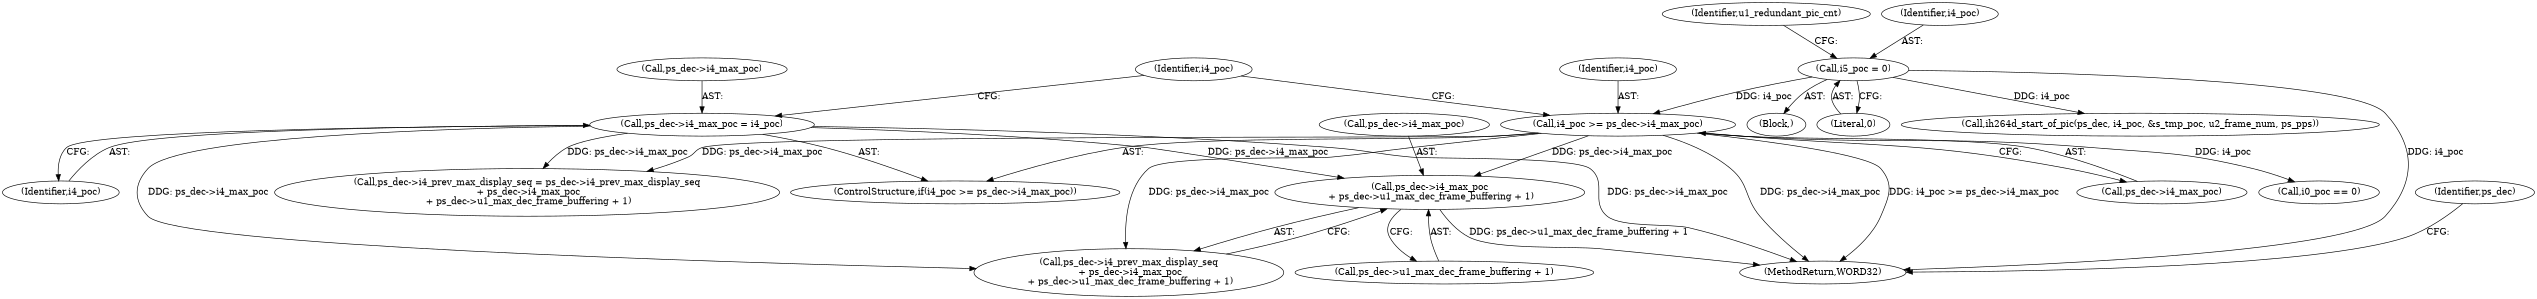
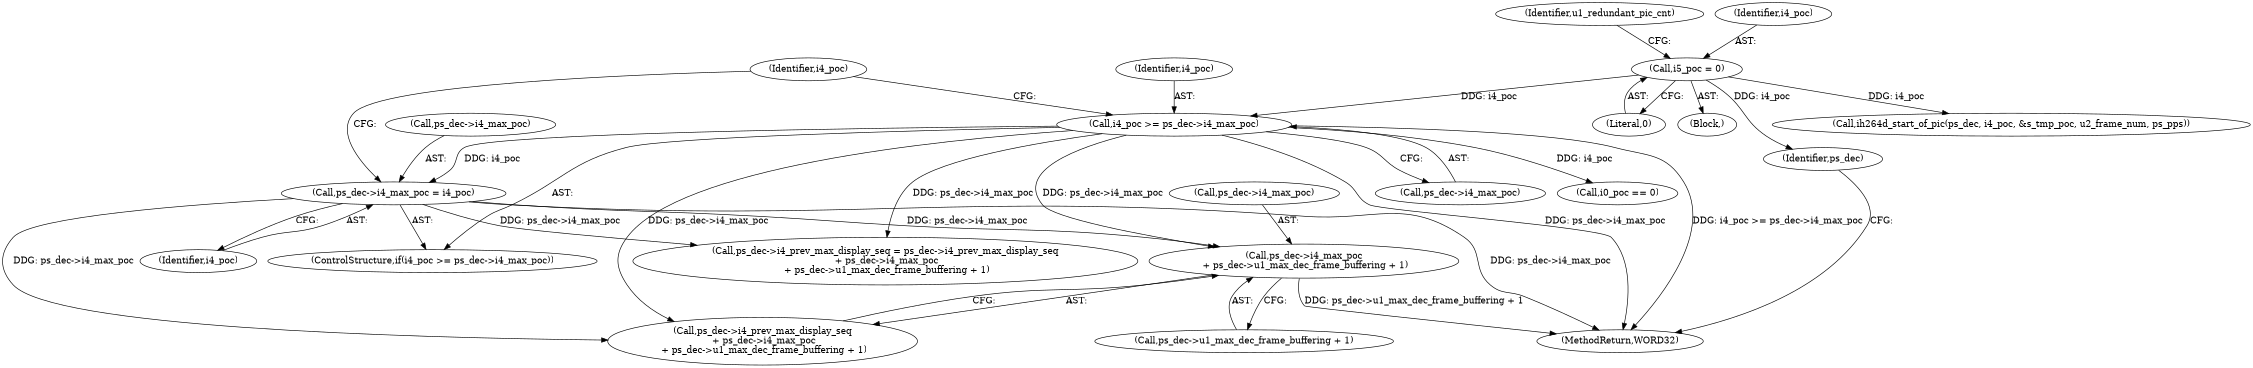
none -> (738, 131)
(2408, 165) -> (1745, 115)
